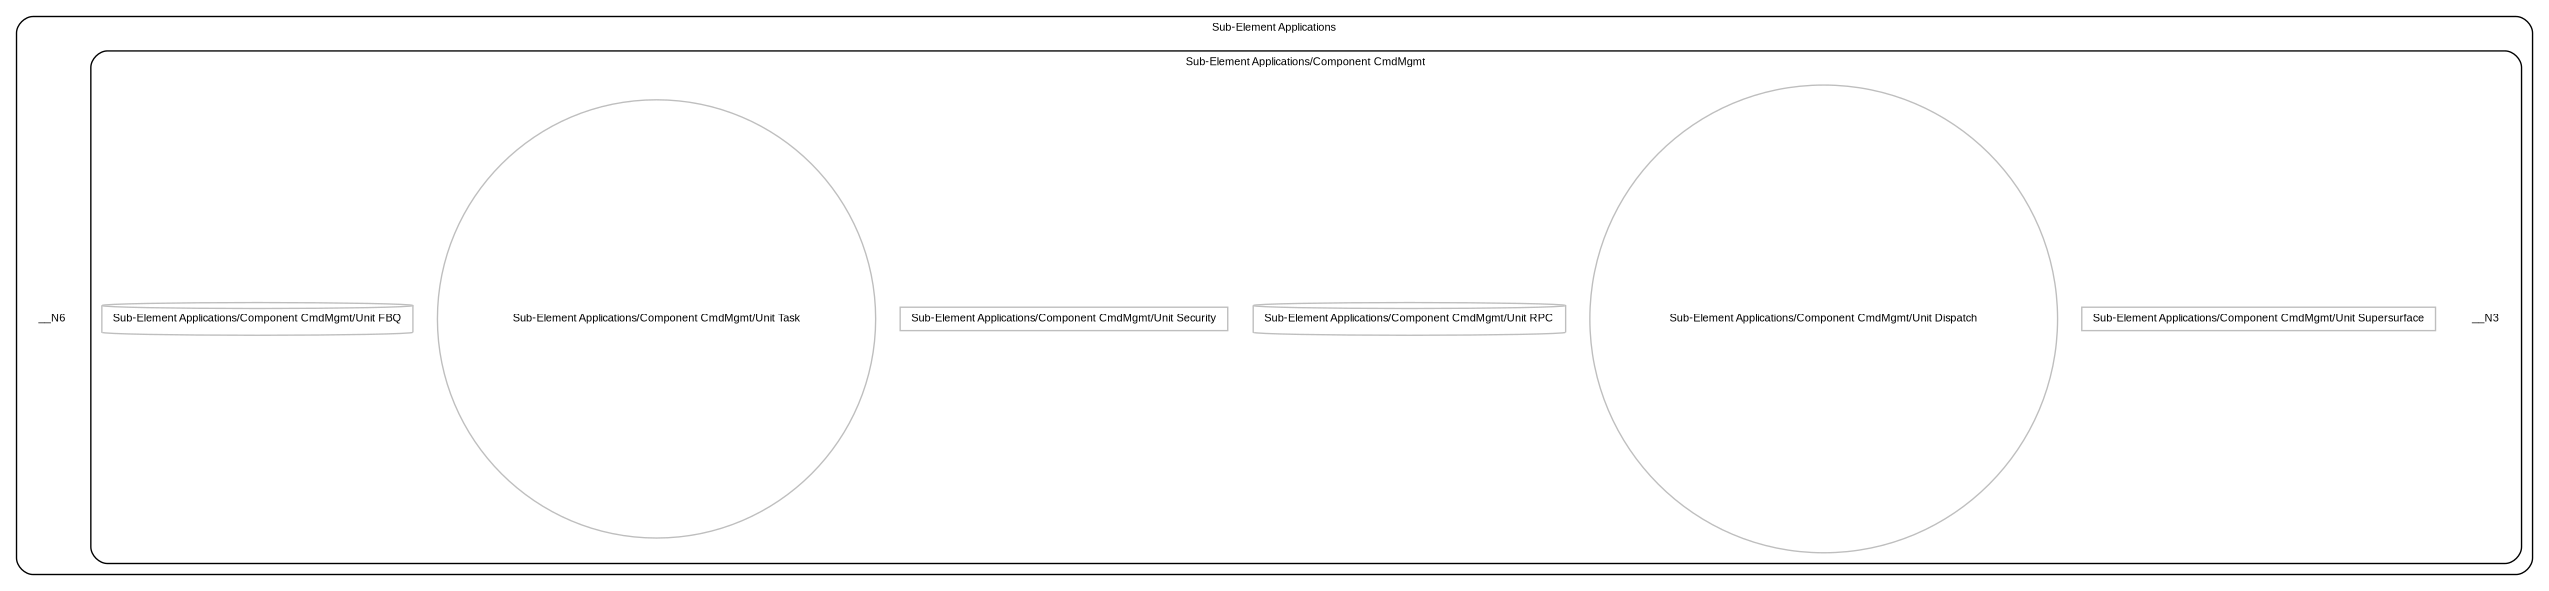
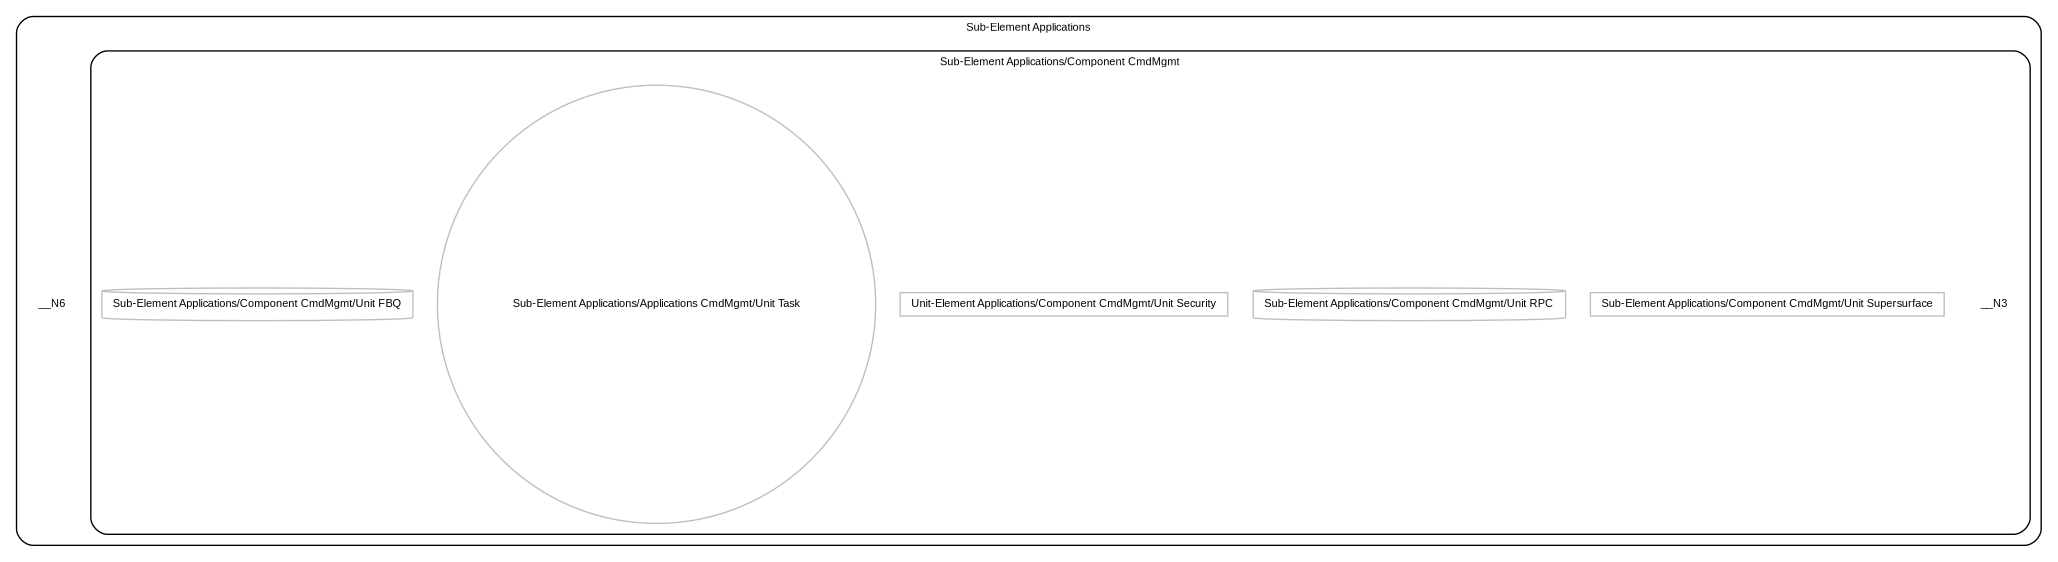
(657, 319) -> (657, 304)
(1064, 319) -> (1064, 304)
(1824, 319) -> none
